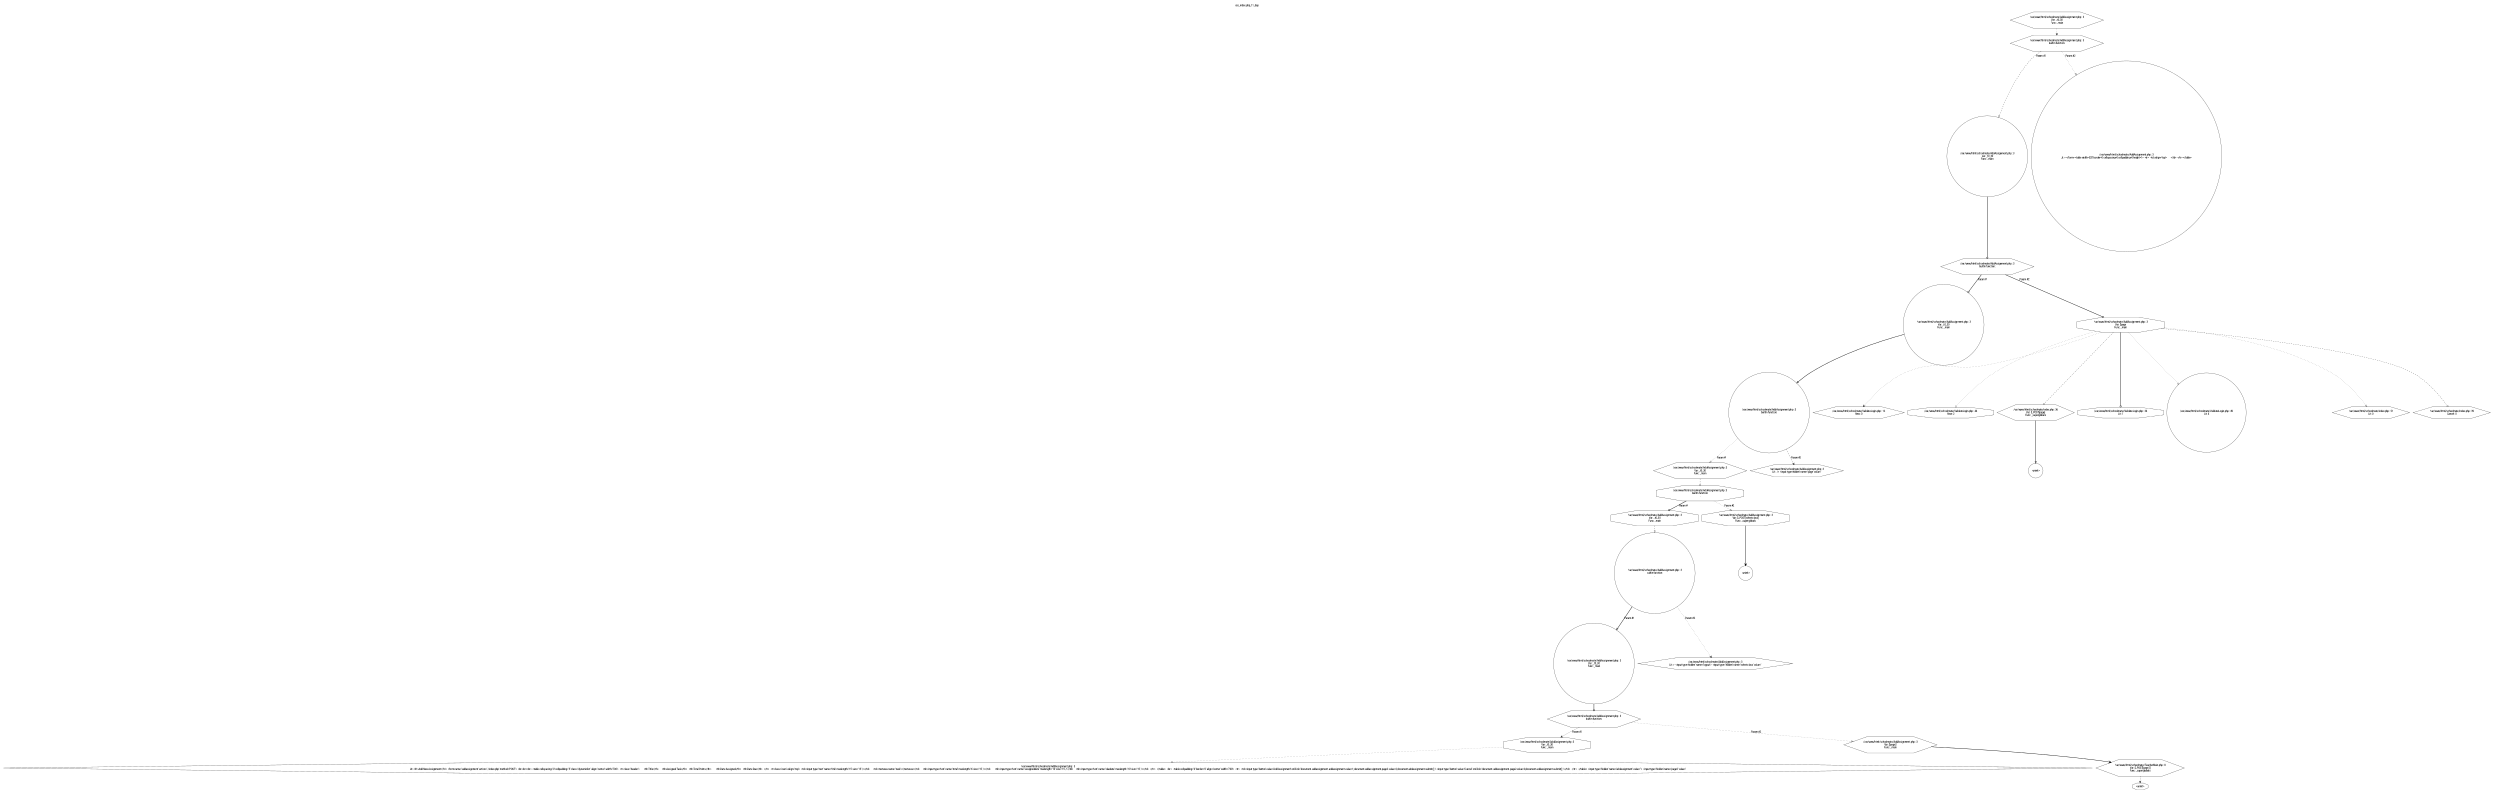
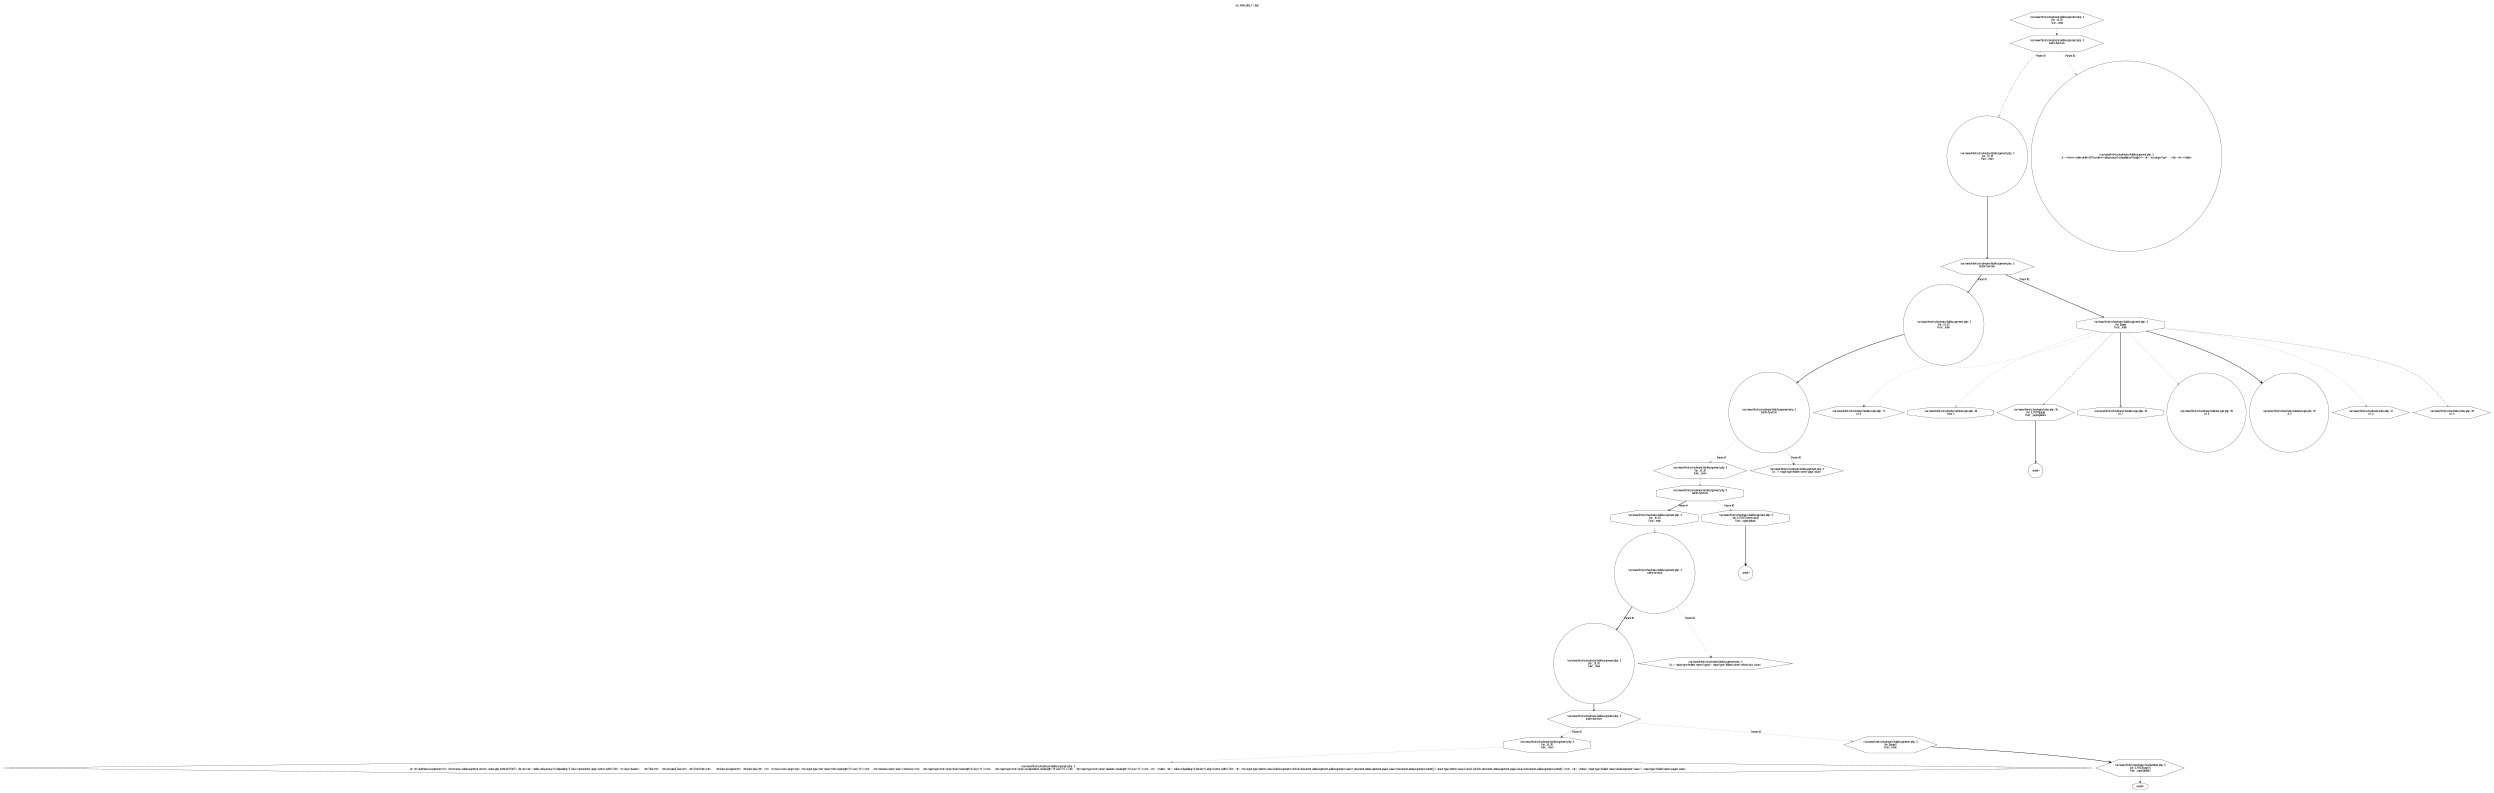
(1859, 413) -> (1859, 413)
none -> (2289, 413)
(2452, 413) -> (2452, 413)
